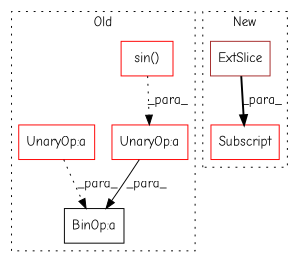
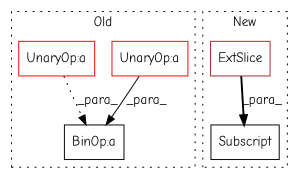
(147, 59) -> none
(245, 142) -> (245, 142)
